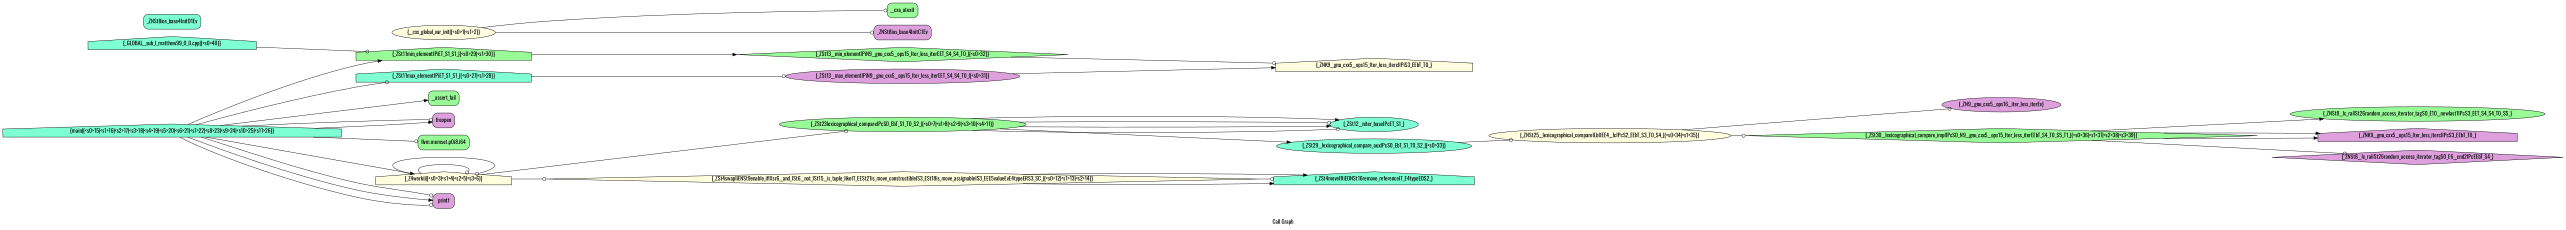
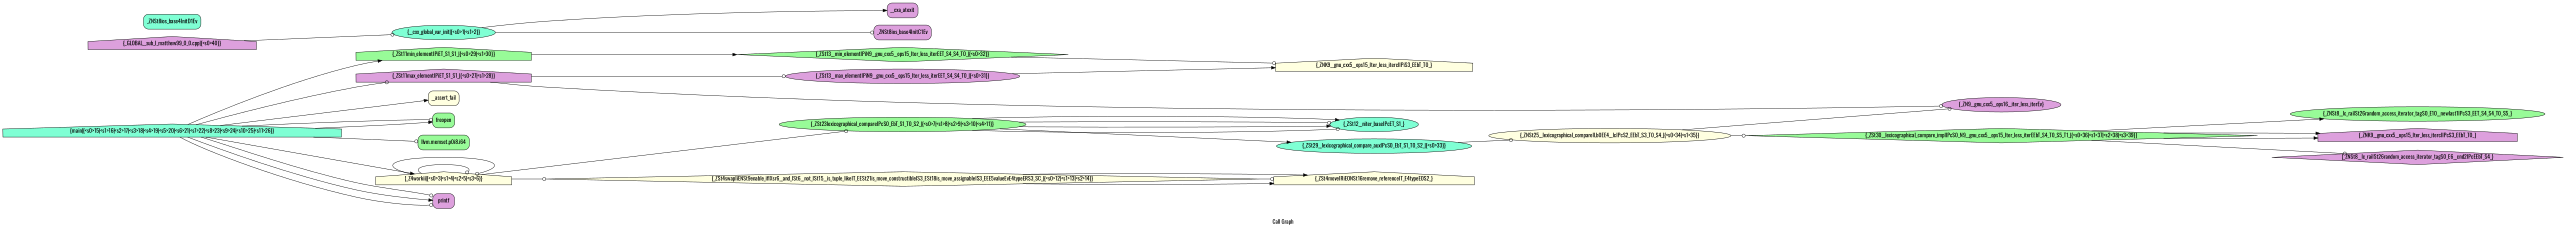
(903, 10) -> (903, 10)
(682, 14) -> (682, 14)
(444, 33) -> (444, 33)
(172, 44) -> (172, 44)
(311, 49) -> (317, 38)
(444, 76) -> (444, 76)
(444, 98) -> (444, 98)
none -> (1215, 109)
(444, 120) -> (444, 120)
(1374, 179) -> (1374, 179)
